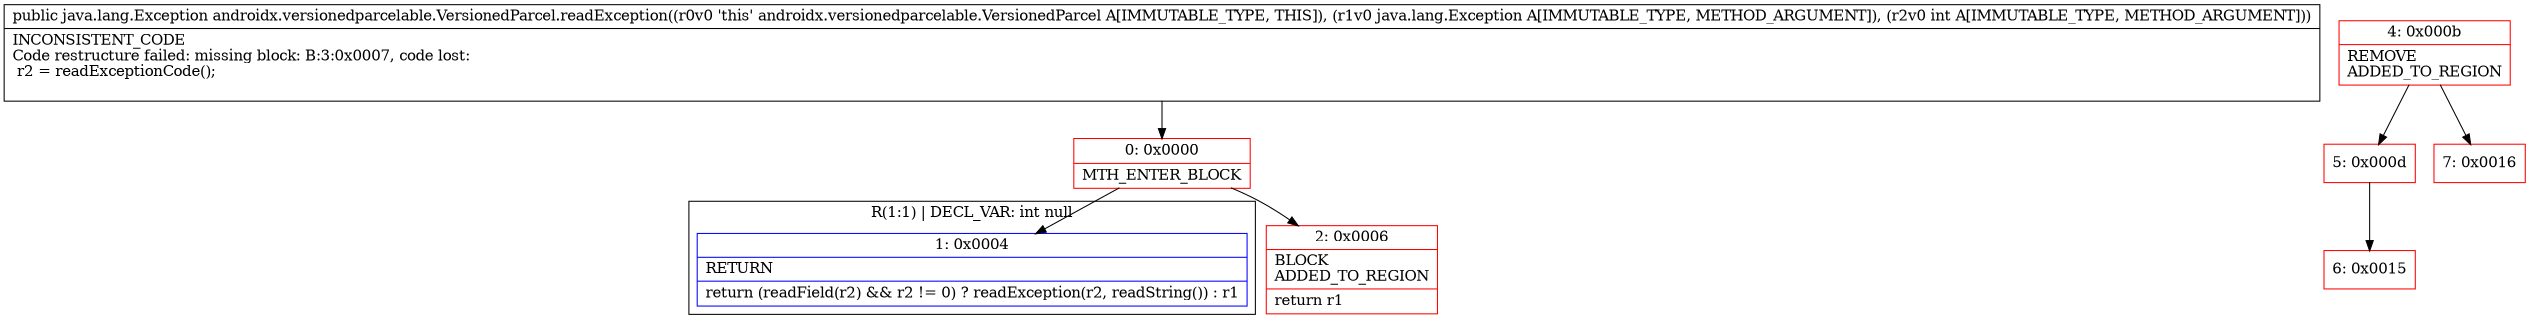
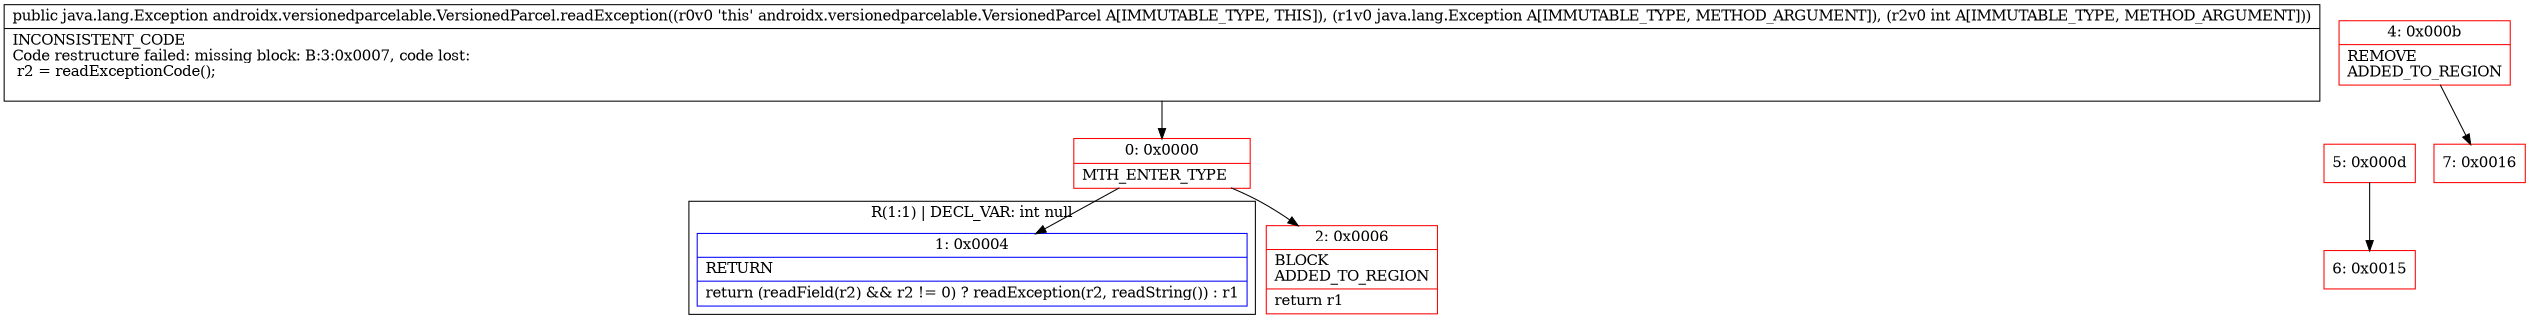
(2396, 110) -> none
(1162, 175) -> (1155, 175)
